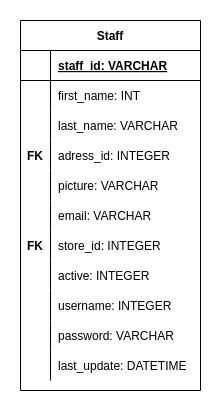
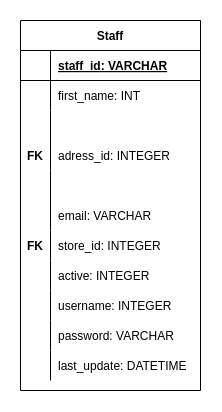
(126, 126) -> none
(126, 186) -> none
